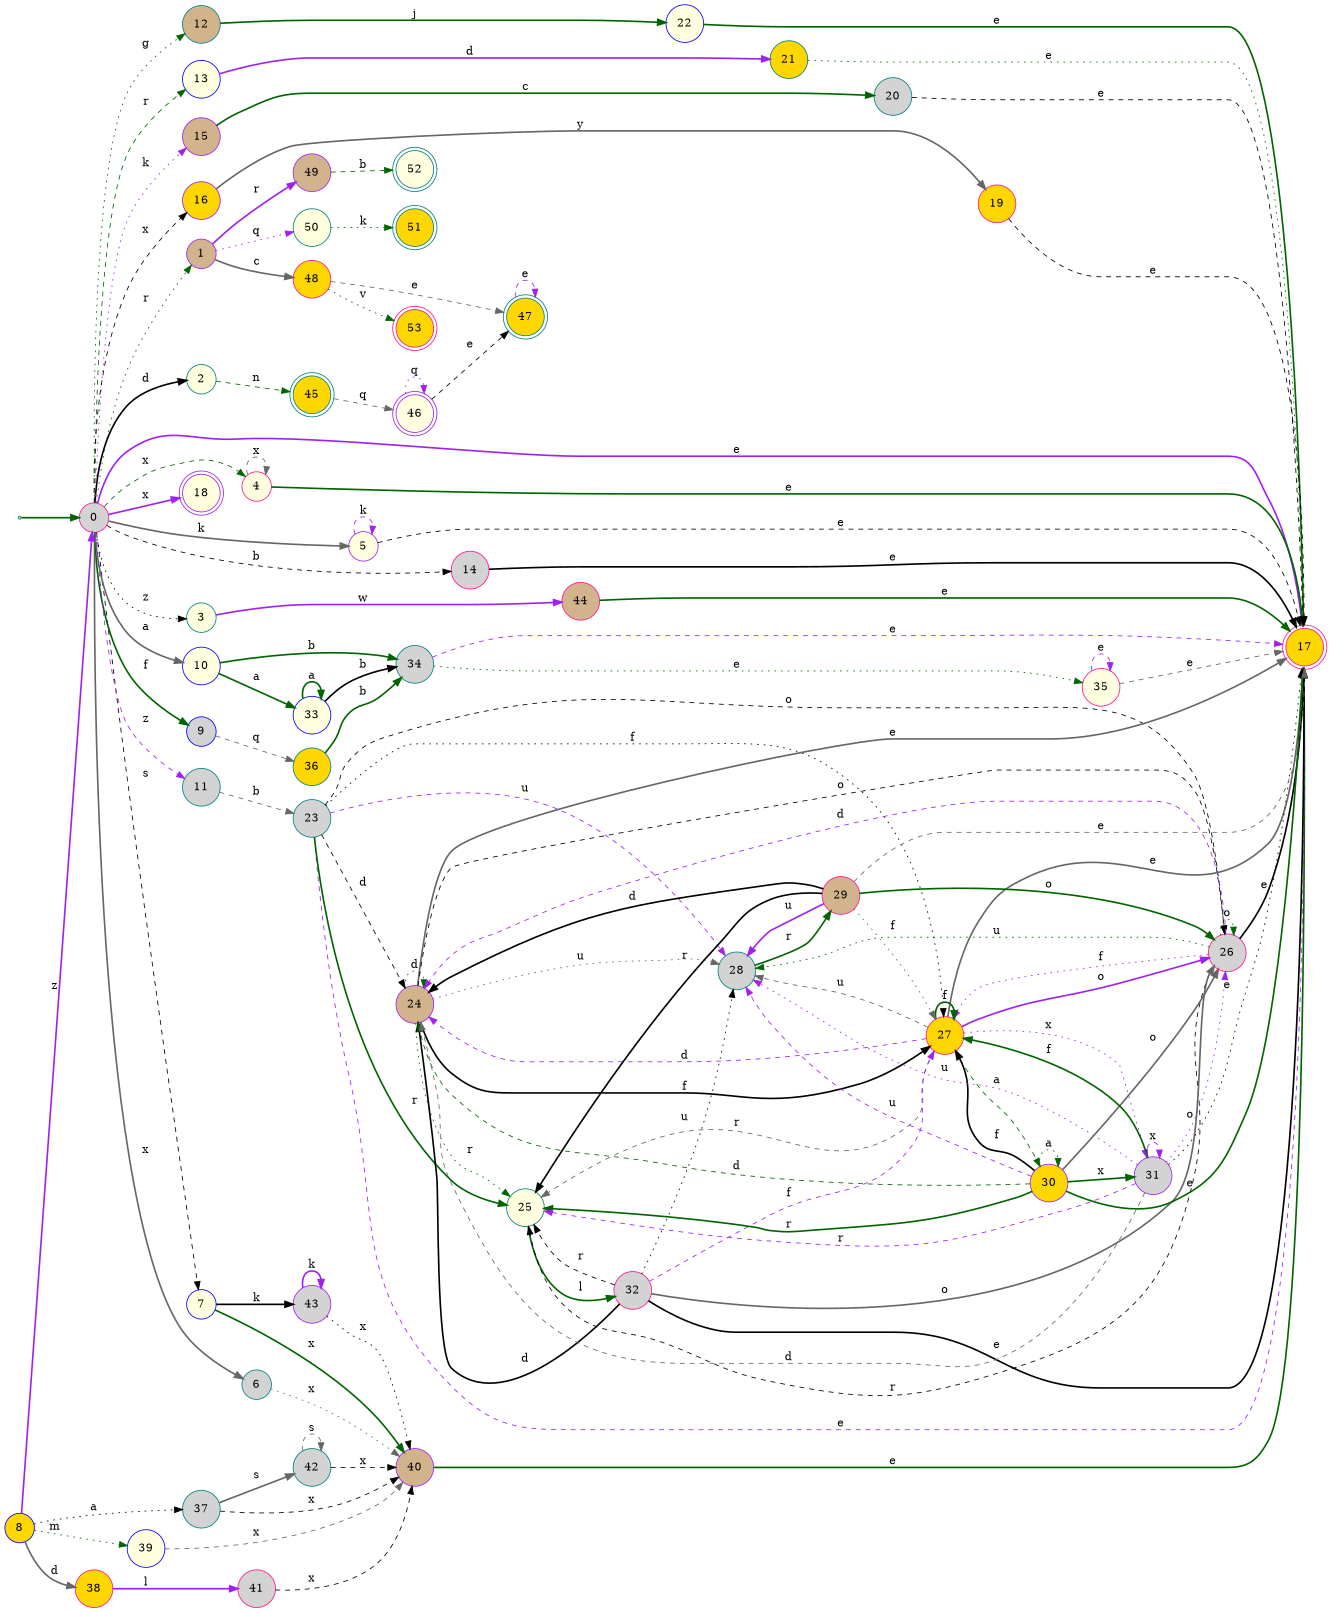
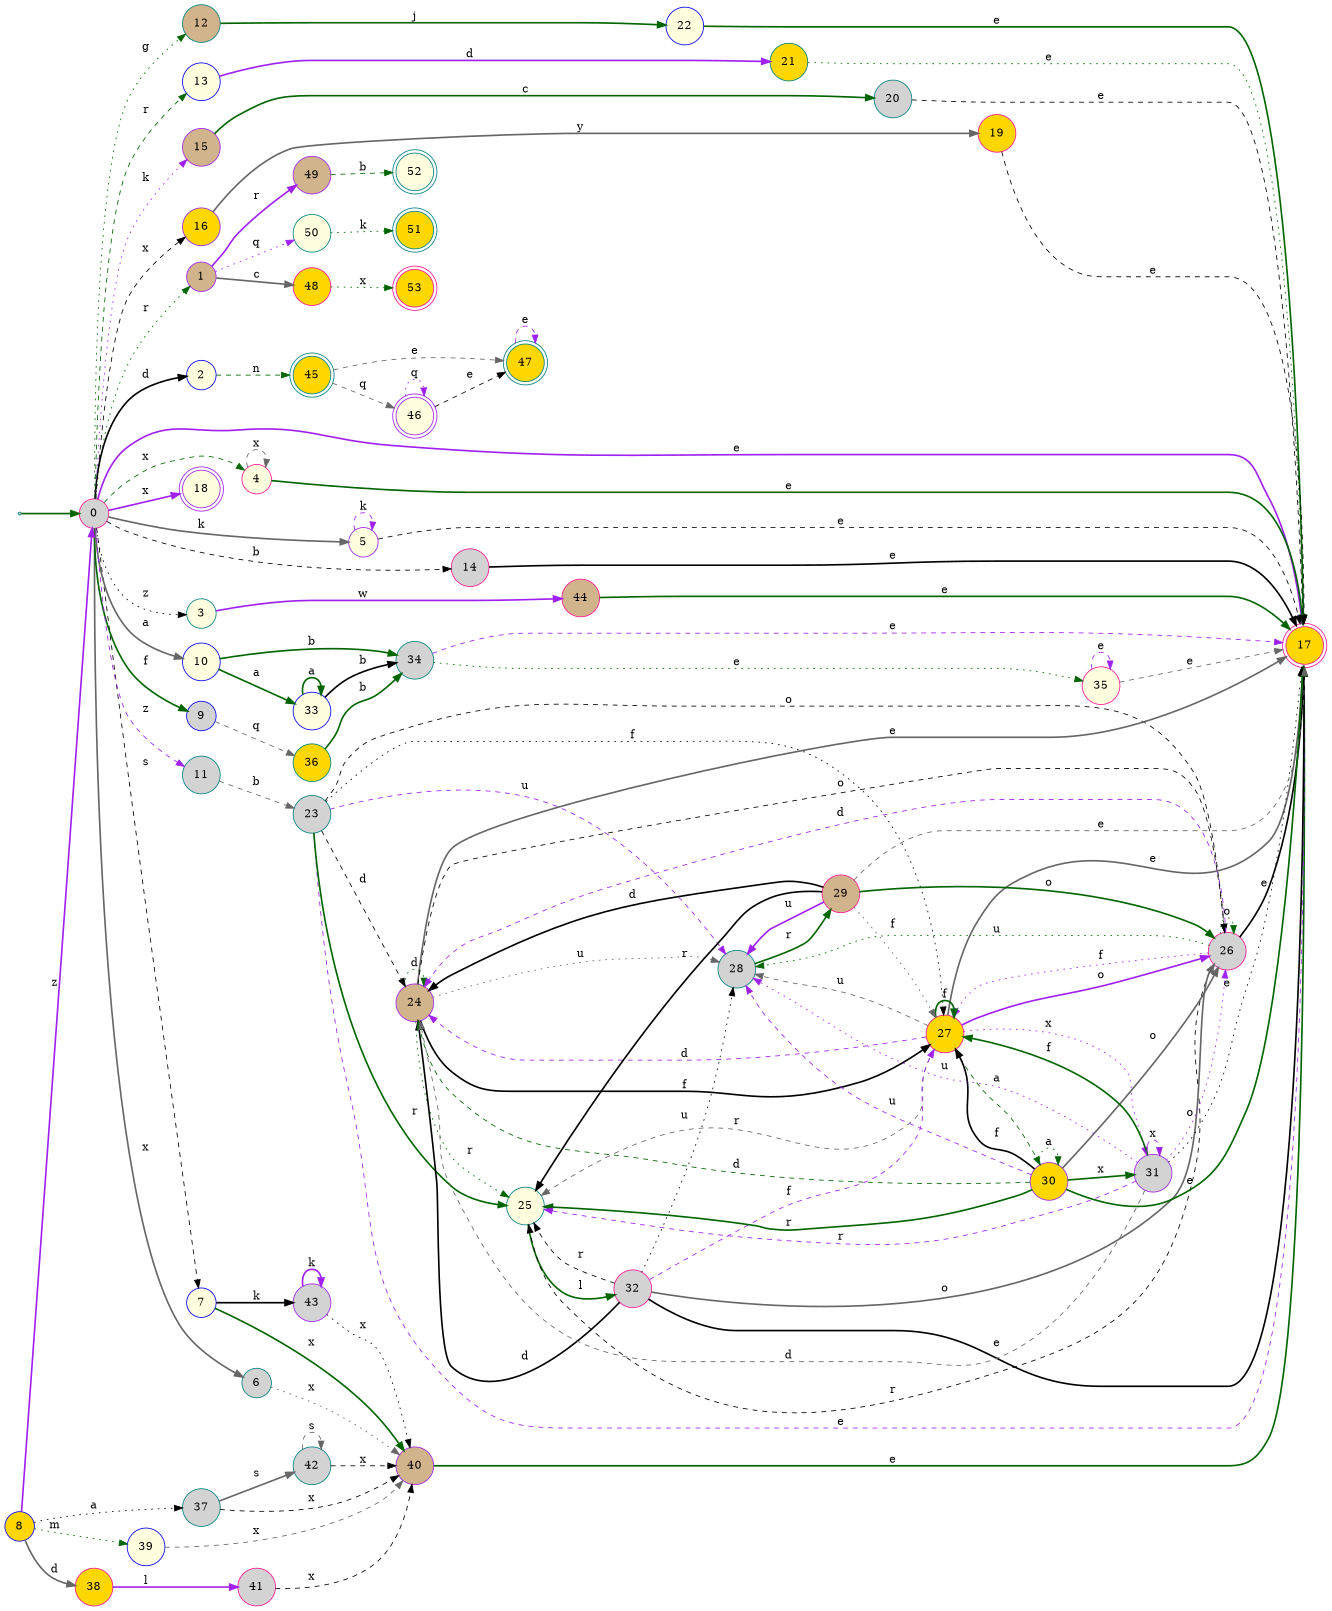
(363, 294) -> (363, 281)
(413, 294) -> (414, 358)
(201, 379) -> (201, 375)
